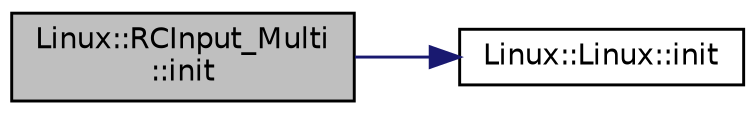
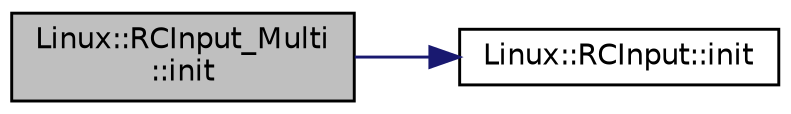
(602, 57) -> (619, 57)
